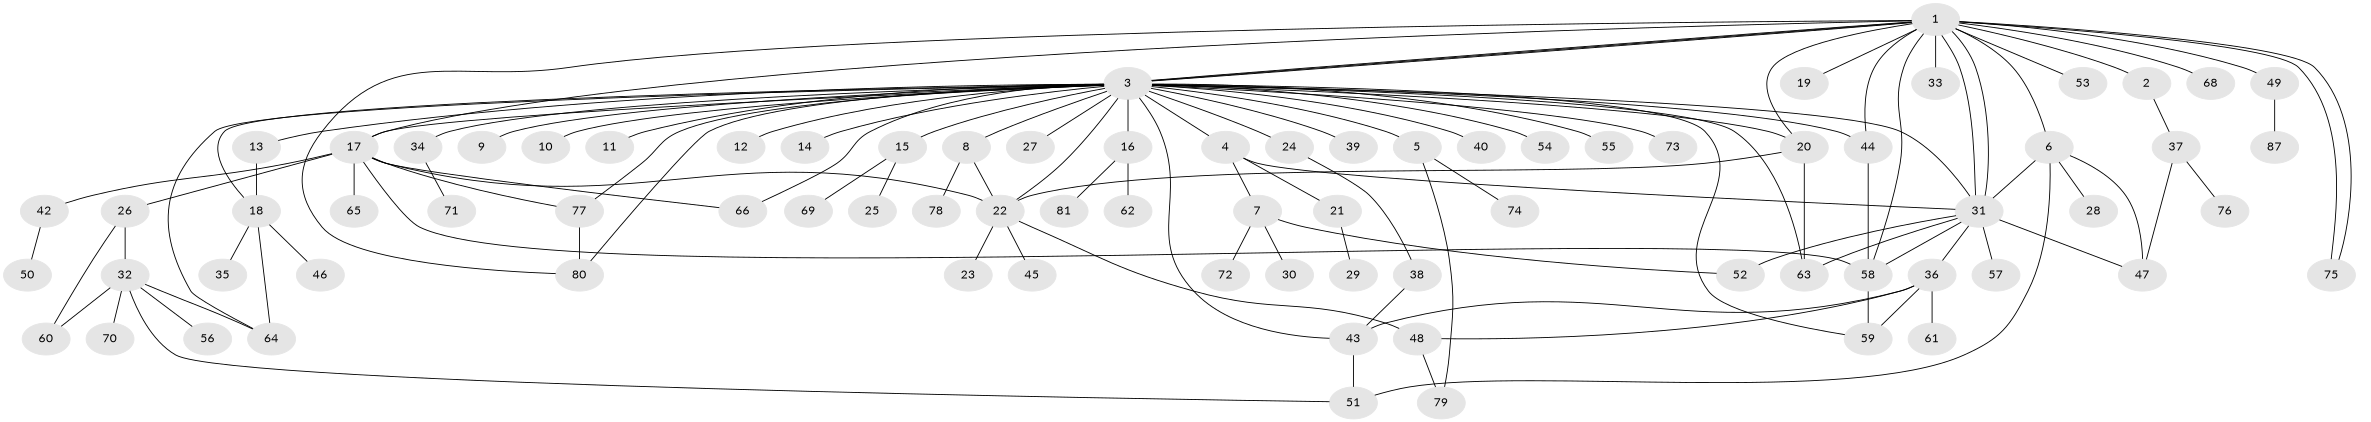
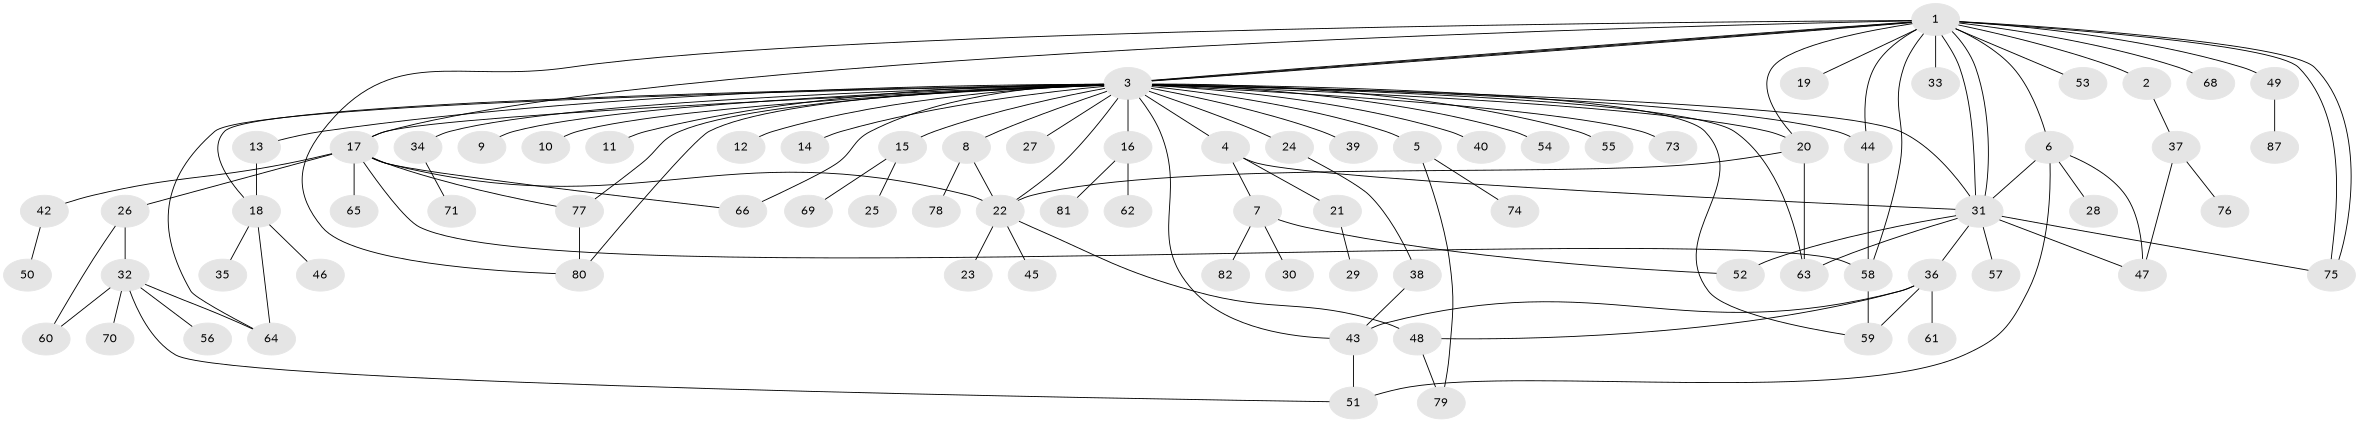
(1924, 243) -> (2163, 245)
(1226, 275) -> (1226, 275)
